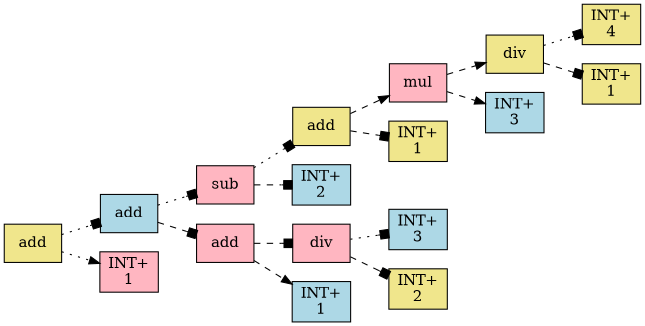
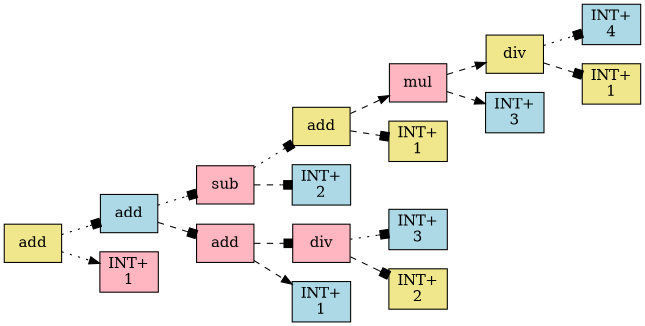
(611, 24) -> (611, 24)
